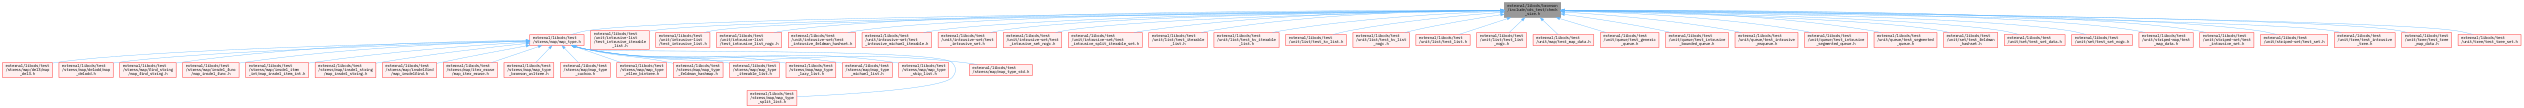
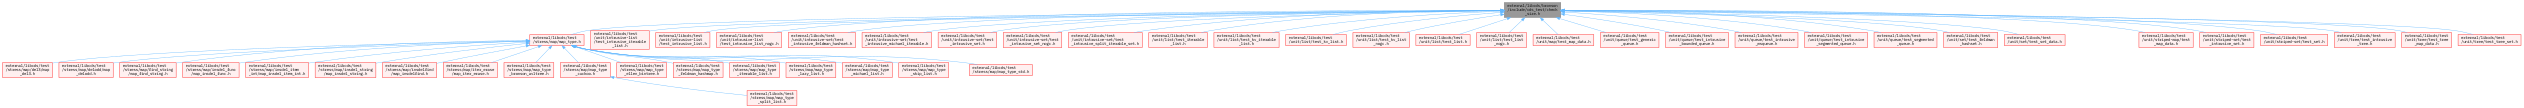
(2102, 40) -> none
(851, 53) -> (680, 88)
